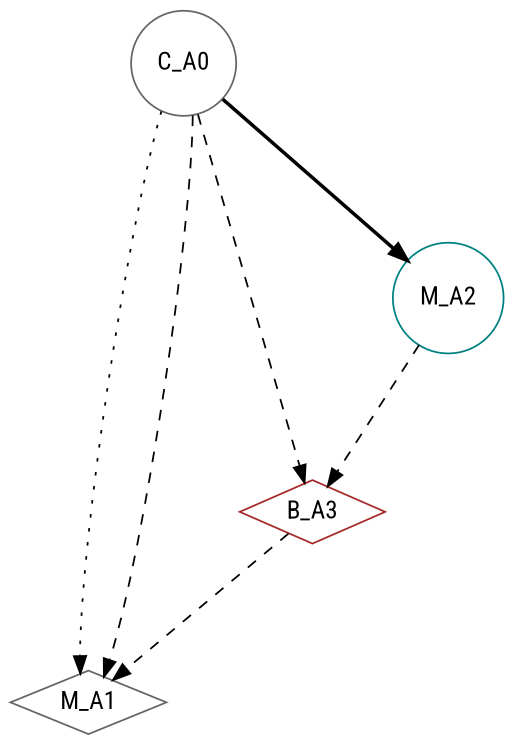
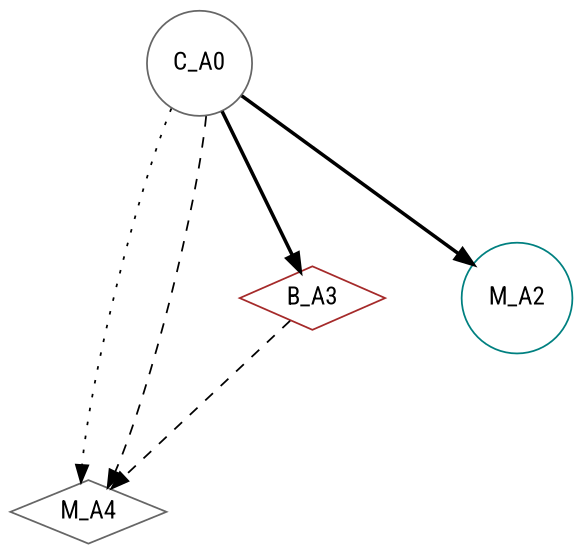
(249, 290) -> (257, 183)
(378, 408) -> none
(88, 702) -> (88, 512)
